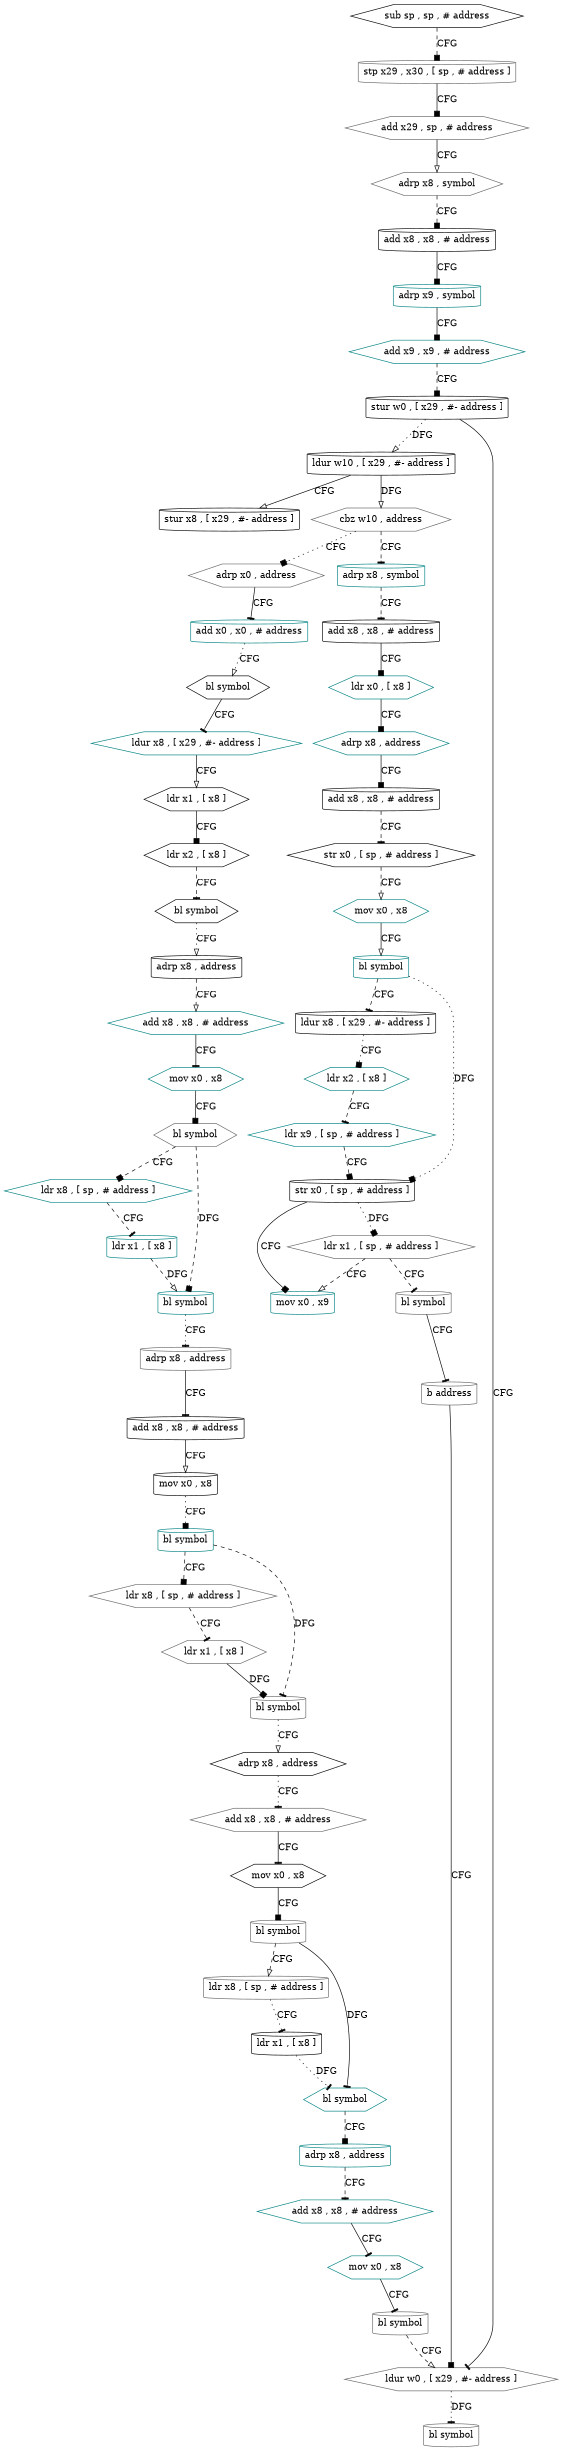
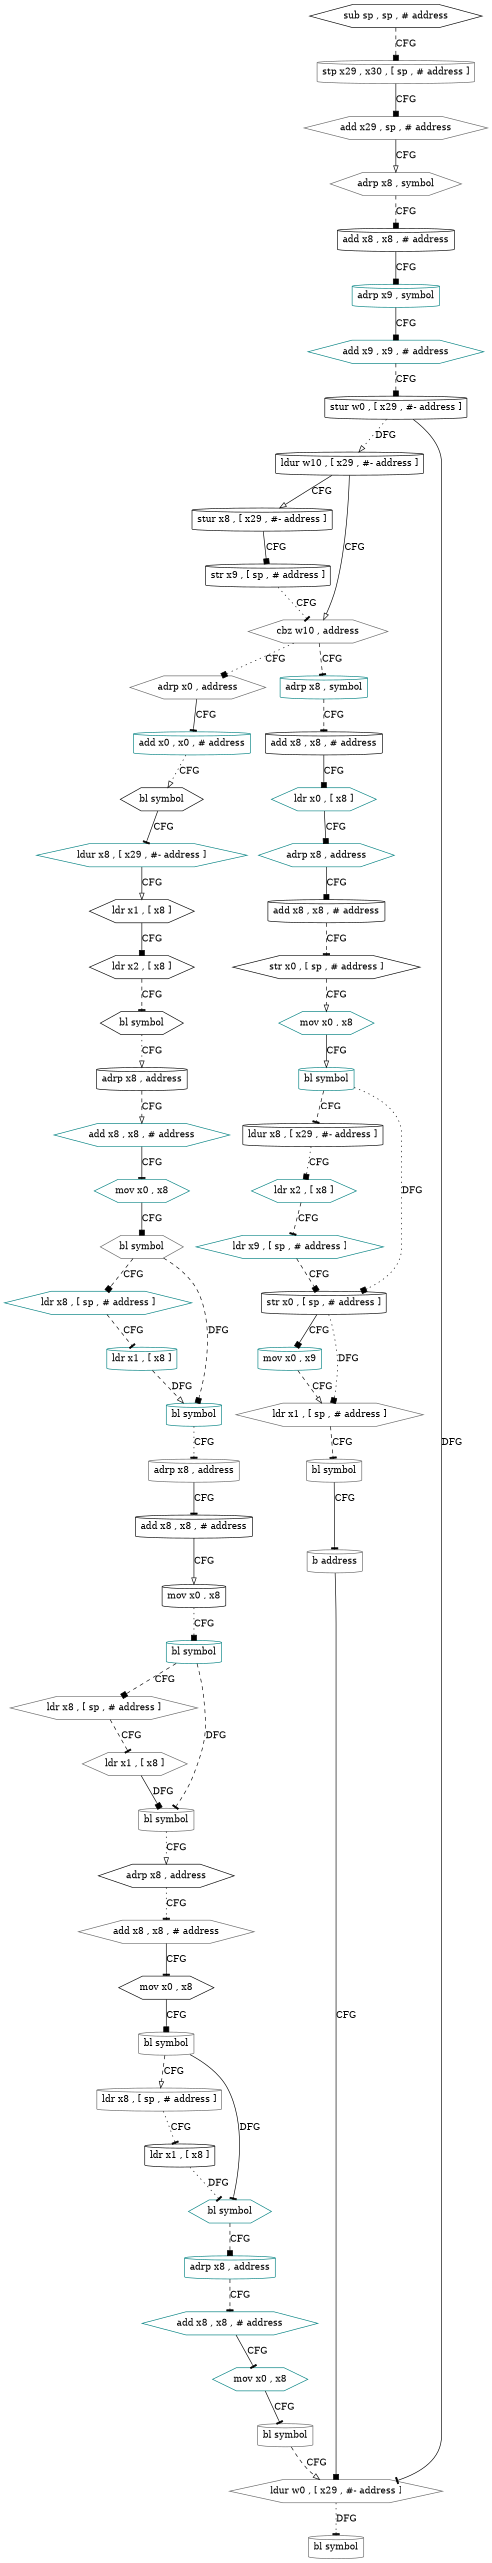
(392, 492) -> (355, 548)
none -> (268, 576)
(345, 1273) -> (308, 1384)
(503, 1394) -> (452, 1443)
